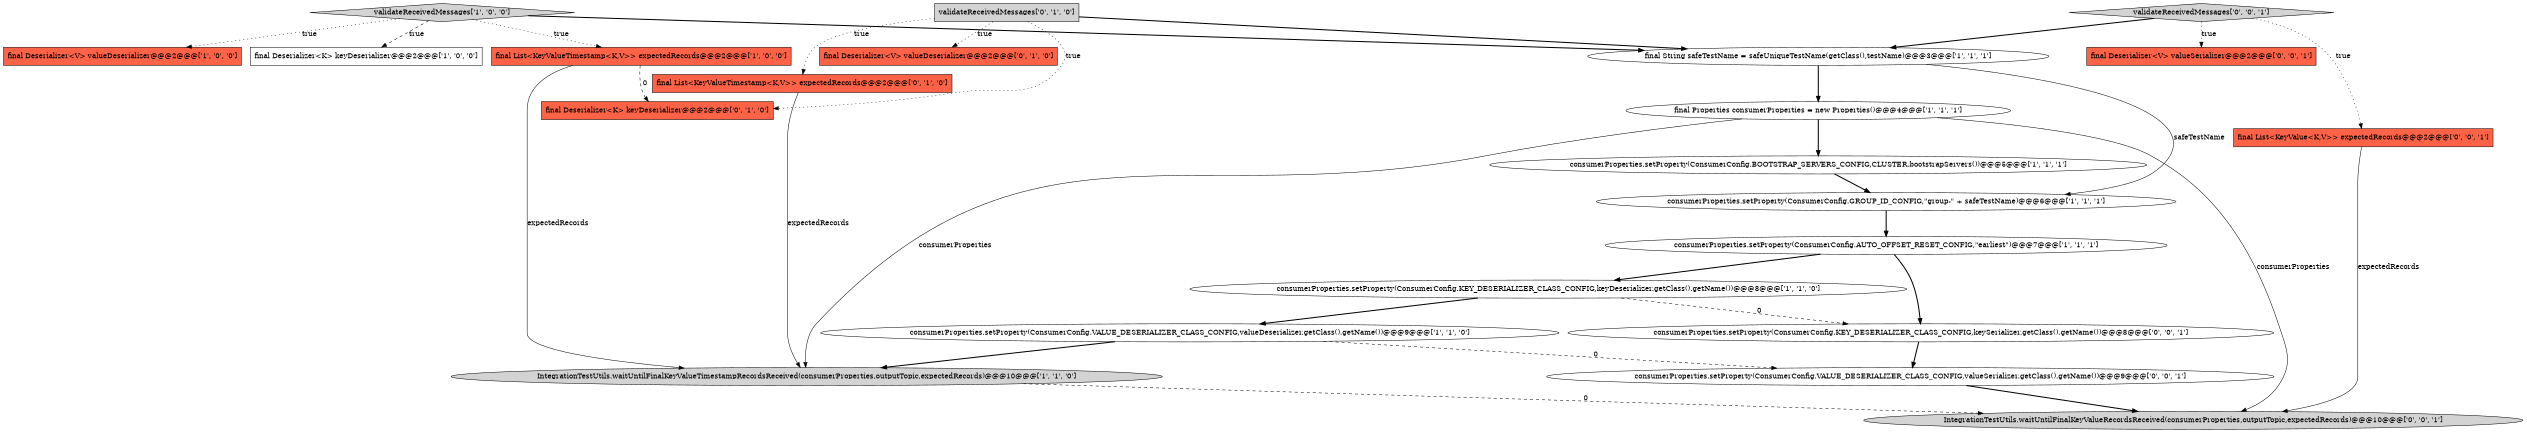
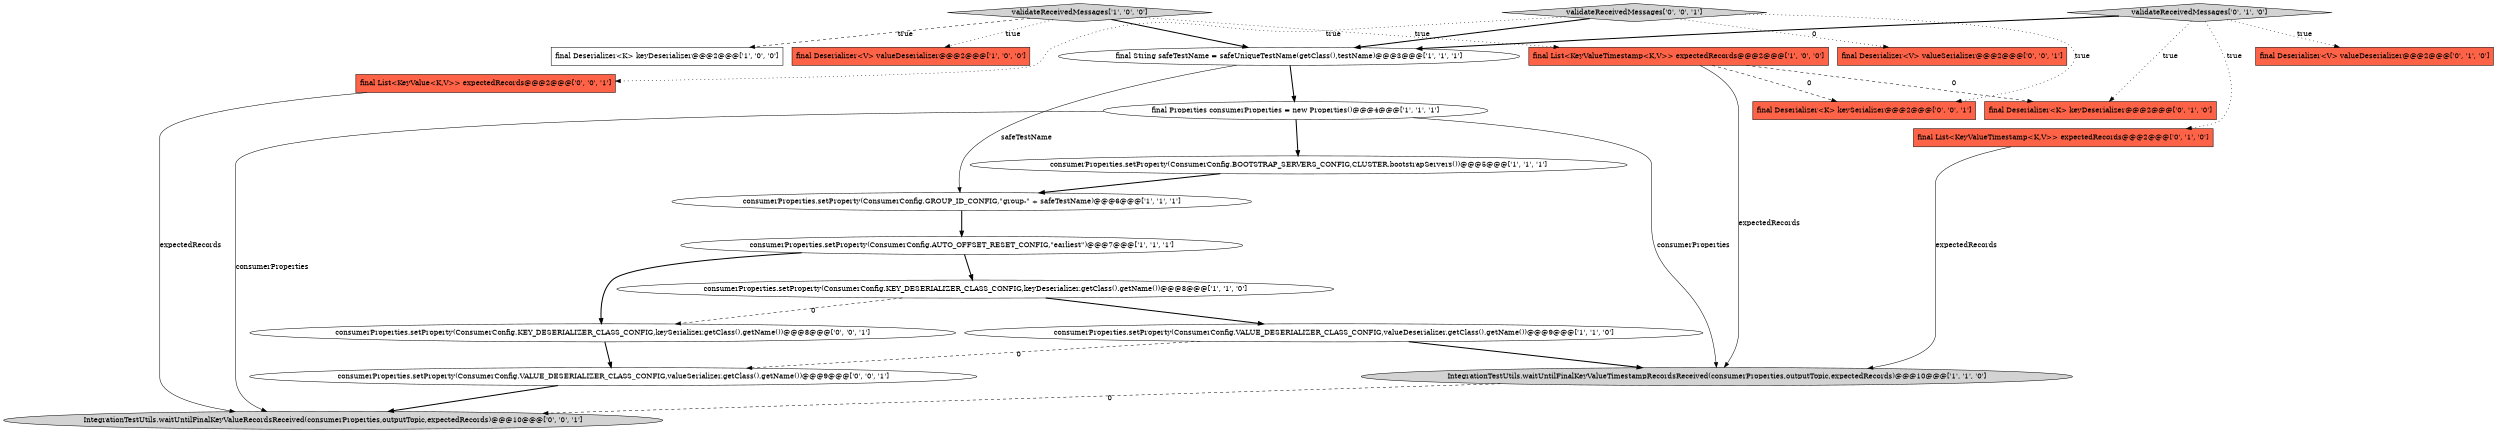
(1007, 13) -> (2200, 13)
(2209, 34) -> (1814, 34)
none -> (1864, 111)
